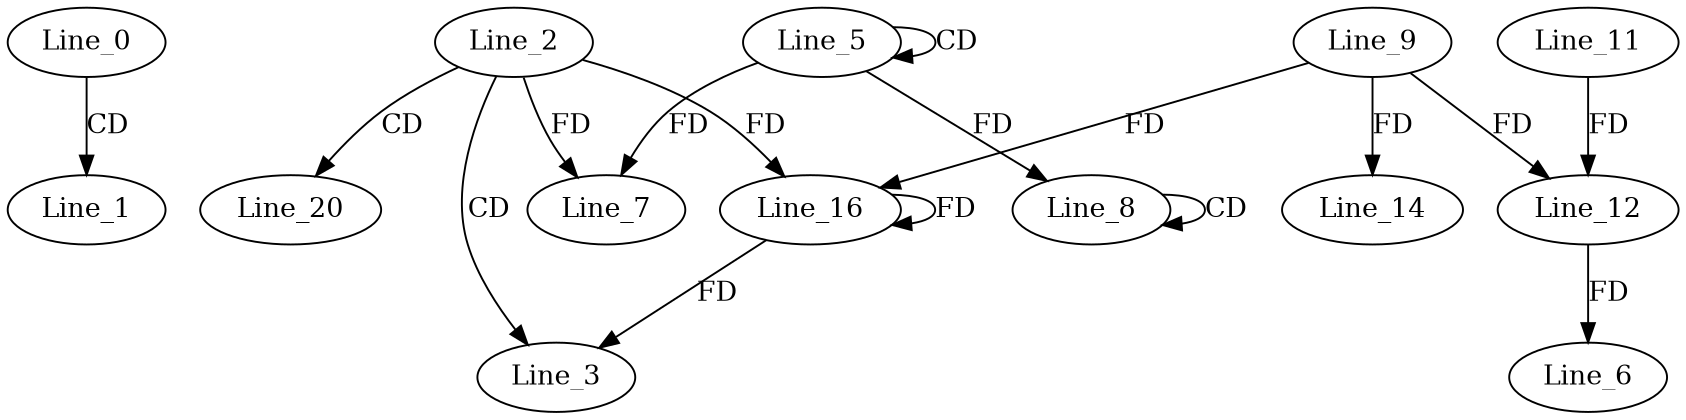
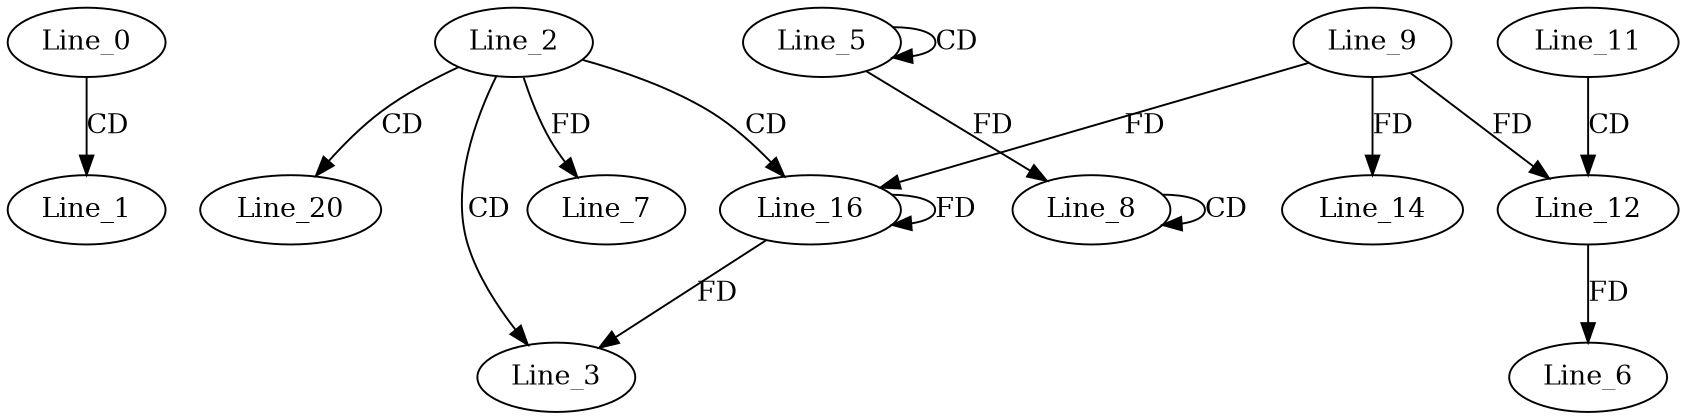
(699, 90) -> none
(766, 126) -> (766, 126)
(1609, 126) -> (1609, 126)
